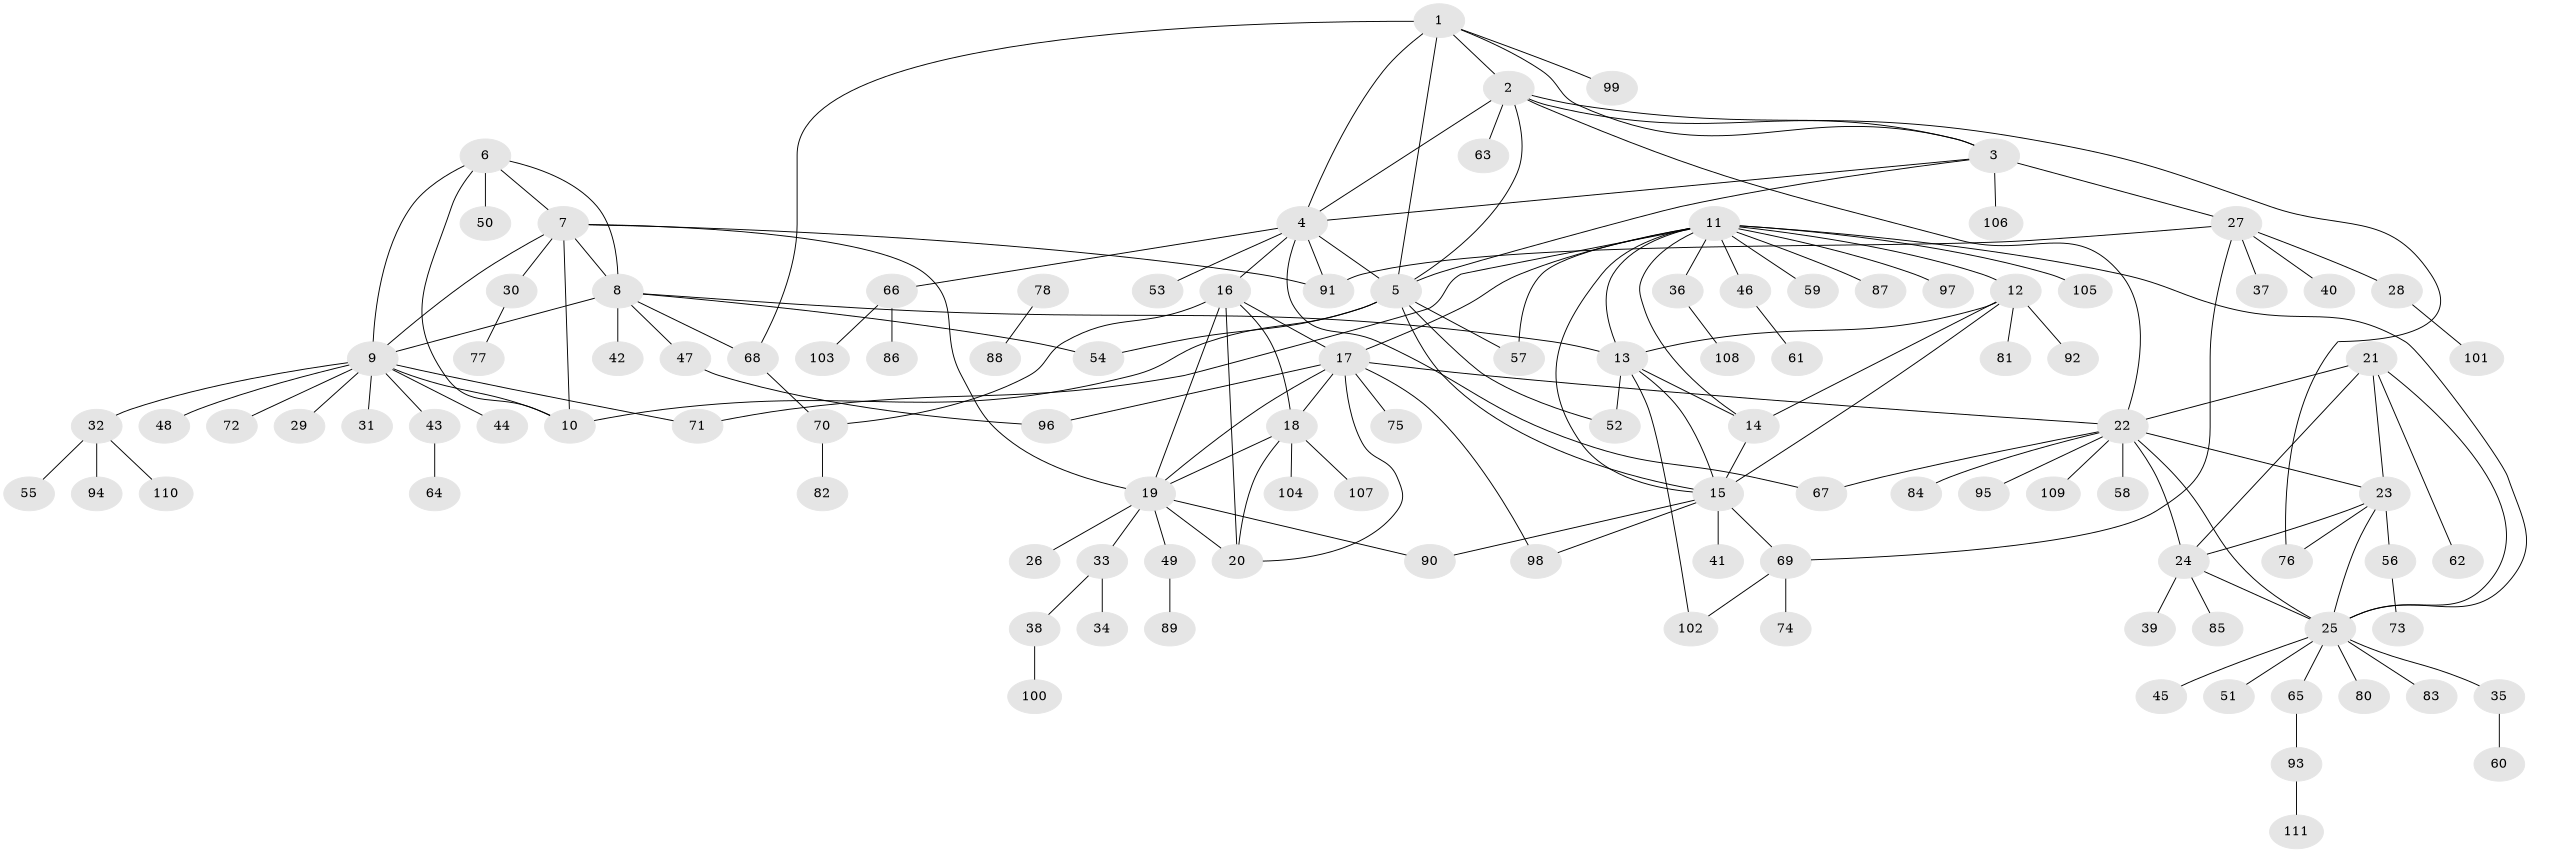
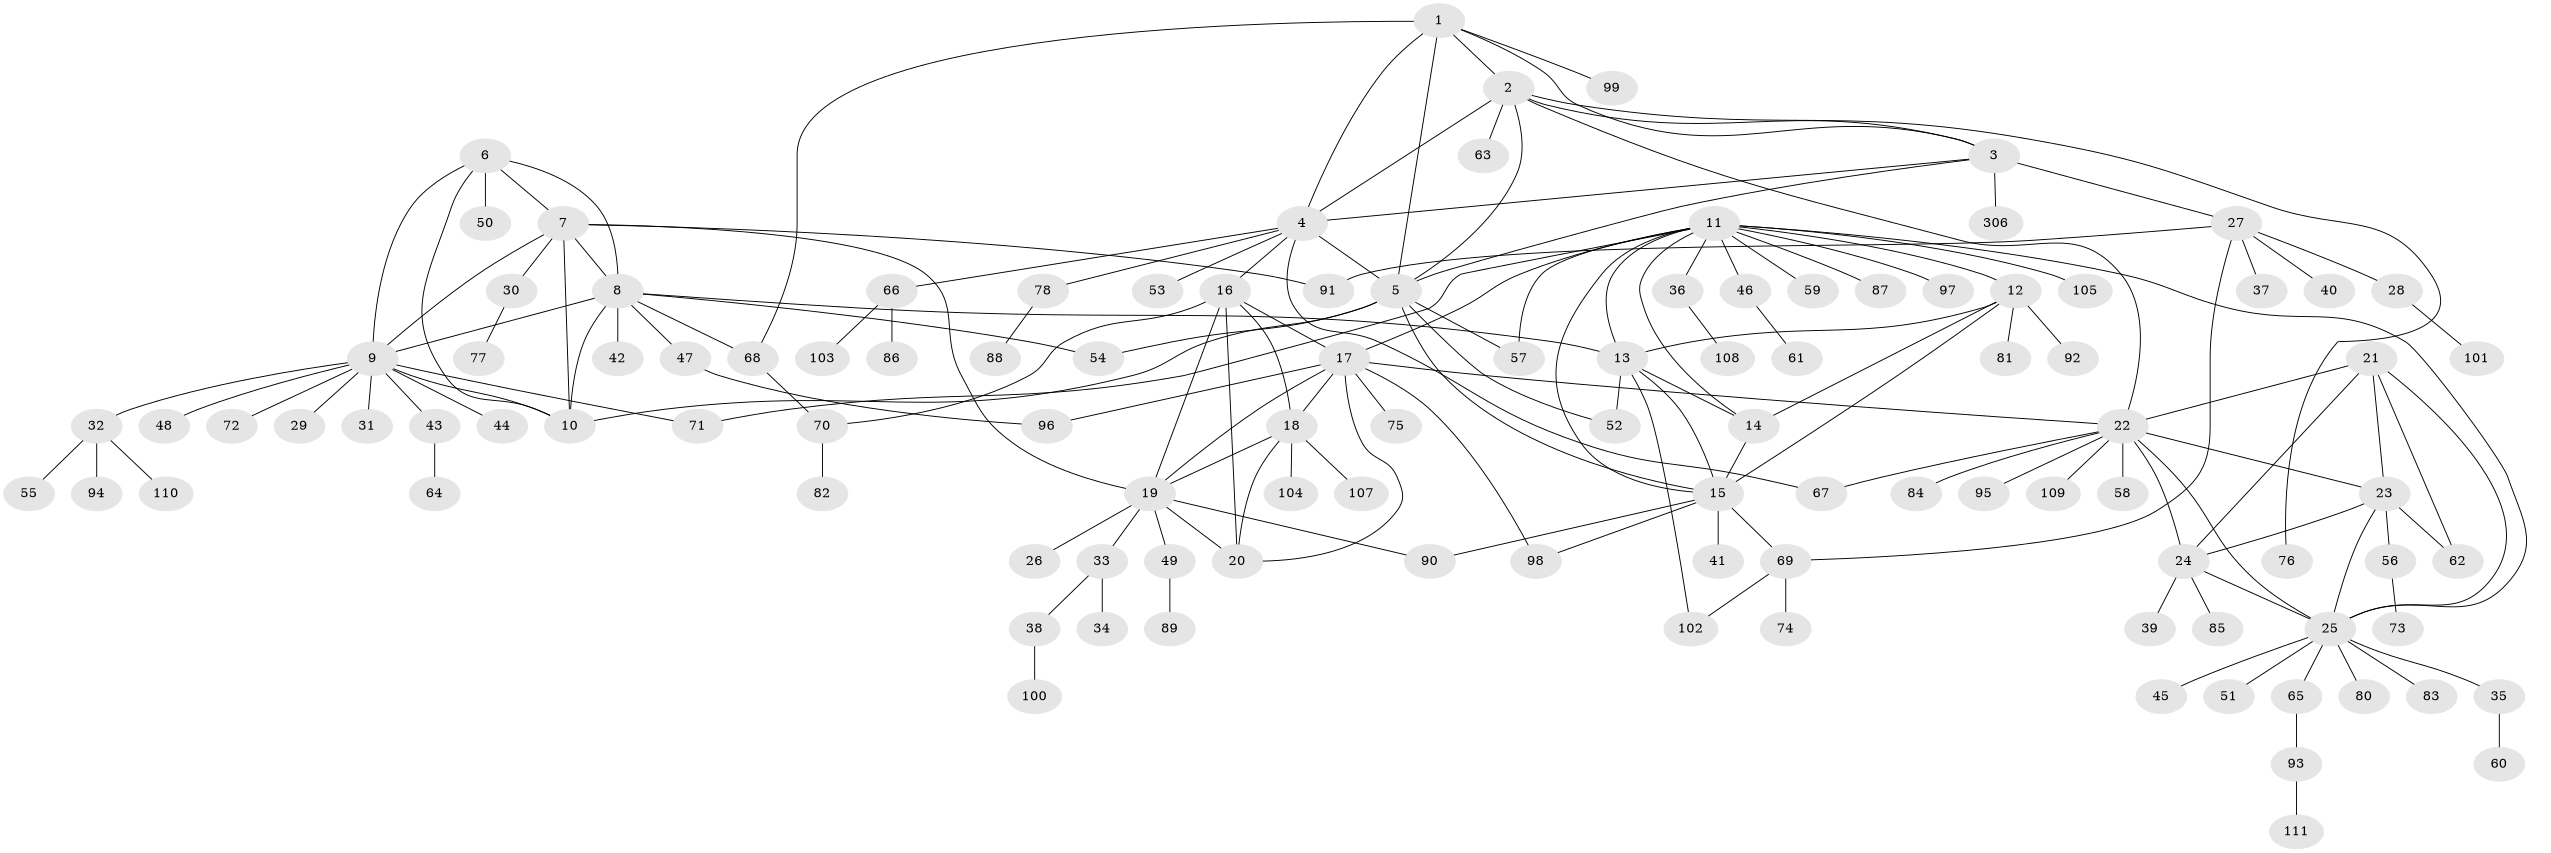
(1996, 223) -> (1996, 223)
(1315, 257) -> (1178, 256)
none -> (580, 355)
(2336, 528) -> (2421, 528)
